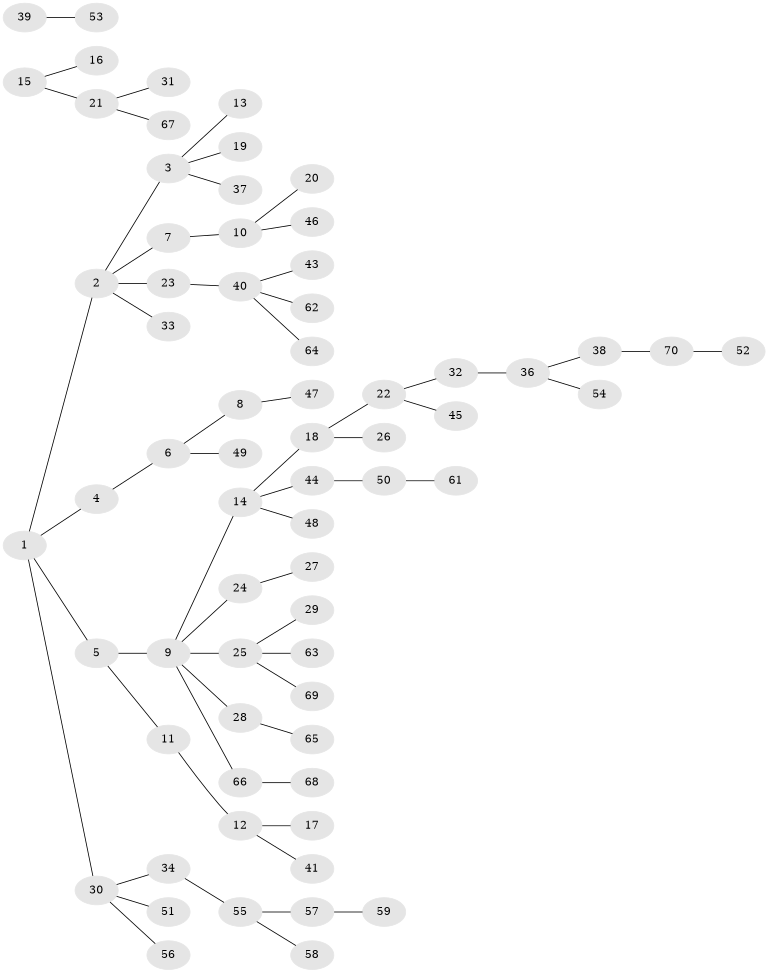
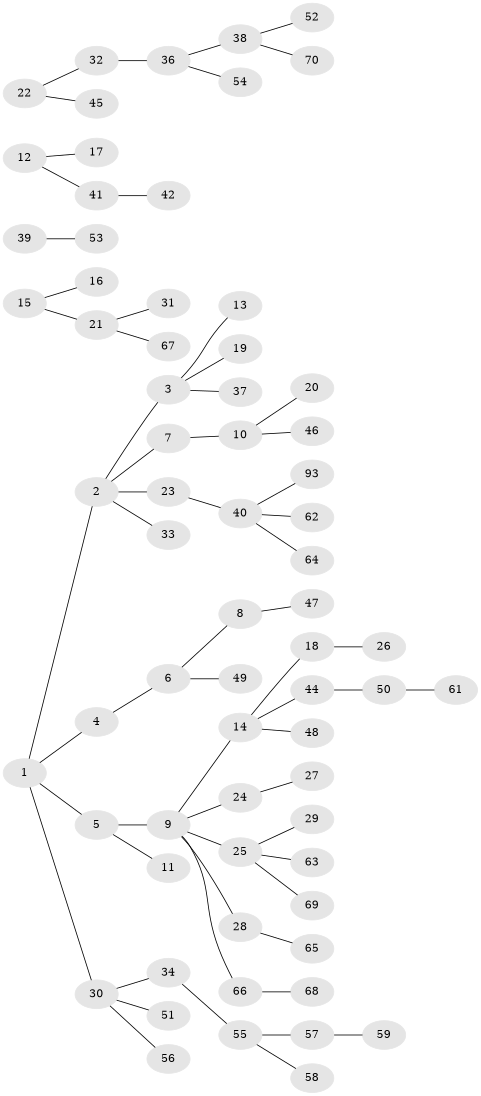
none -> (169, 196)
(312, 265) -> (312, 474)
(708, 351) -> (276, 28)
(348, 416) -> none
(202, 784) -> none
